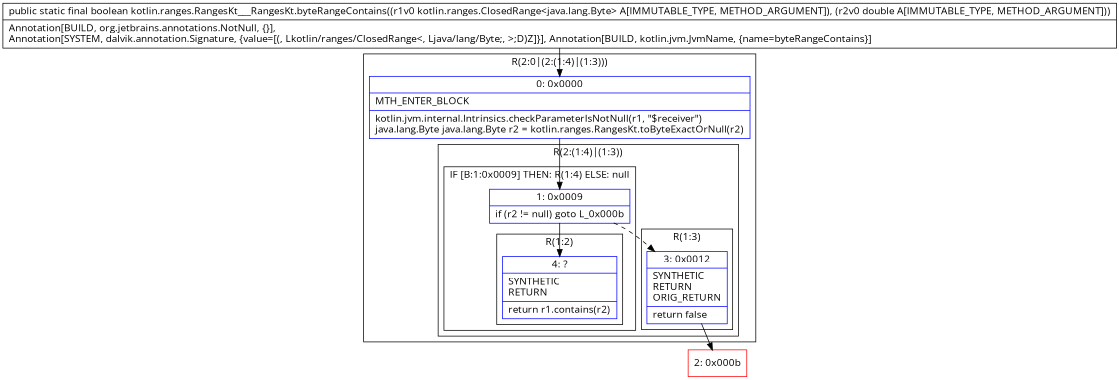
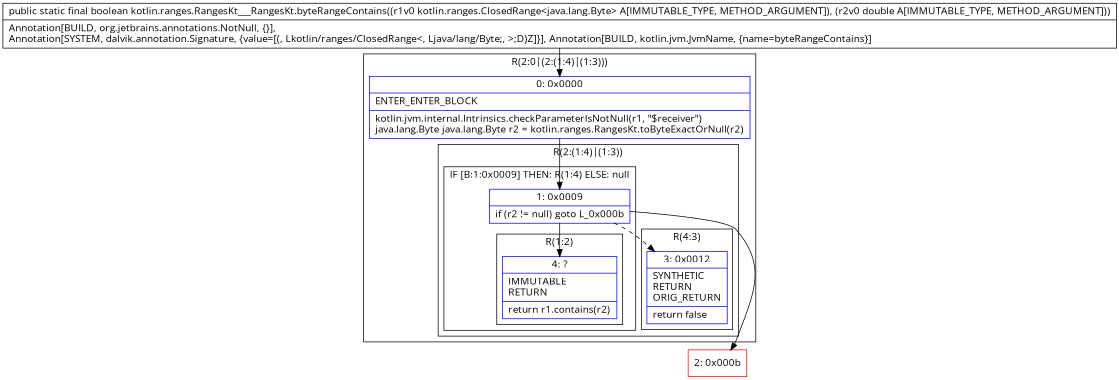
(422, 101) -> (427, 101)
(687, 237) -> (687, 237)
(534, 281) -> (538, 281)
(706, 333) -> (744, 240)
